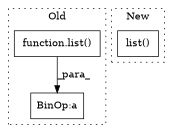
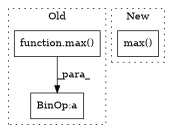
(57, 44) -> (57, 44)
(138, 44) -> (138, 44)
